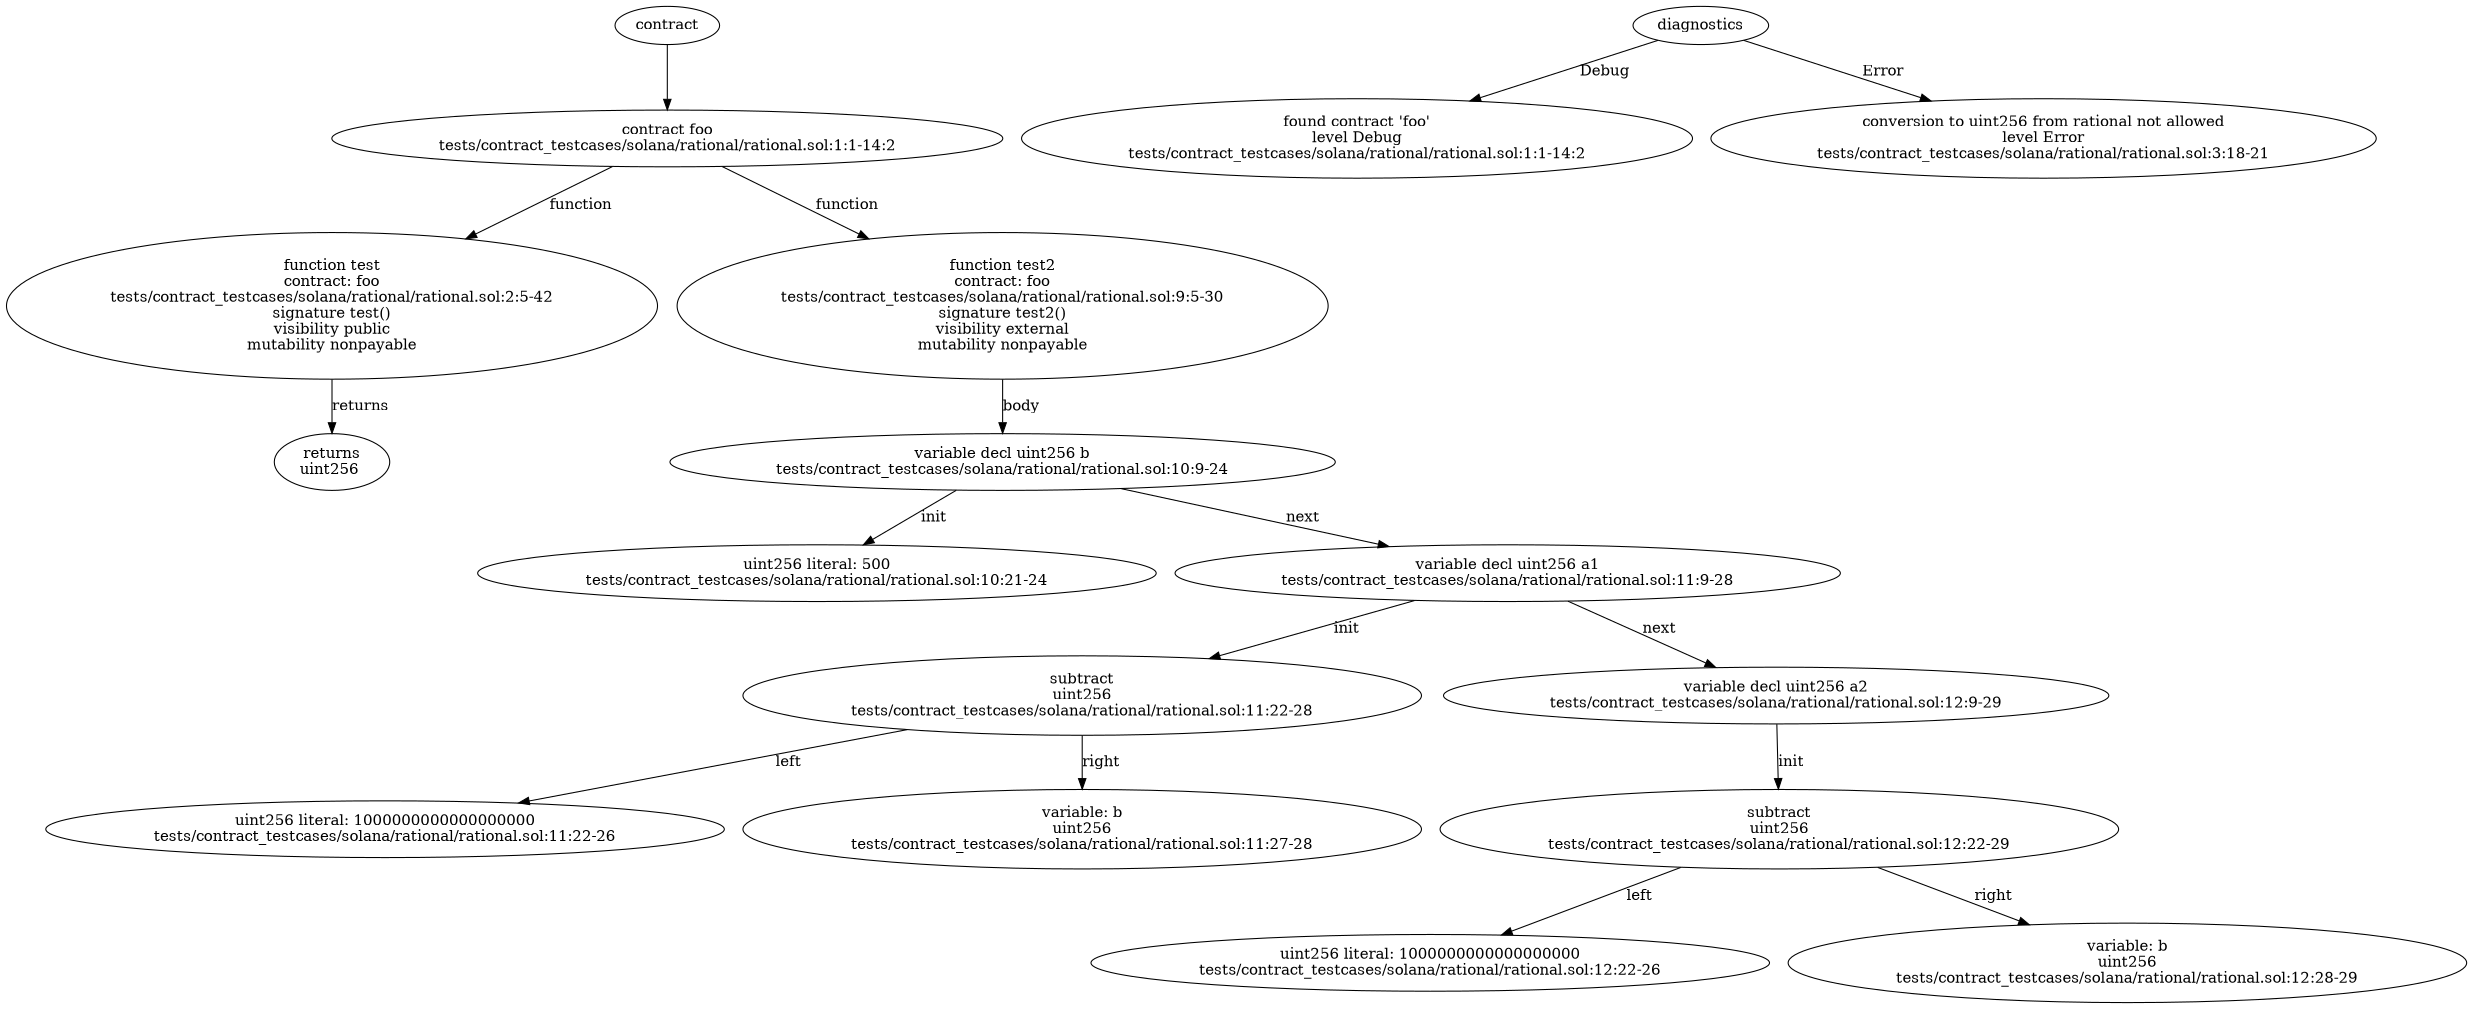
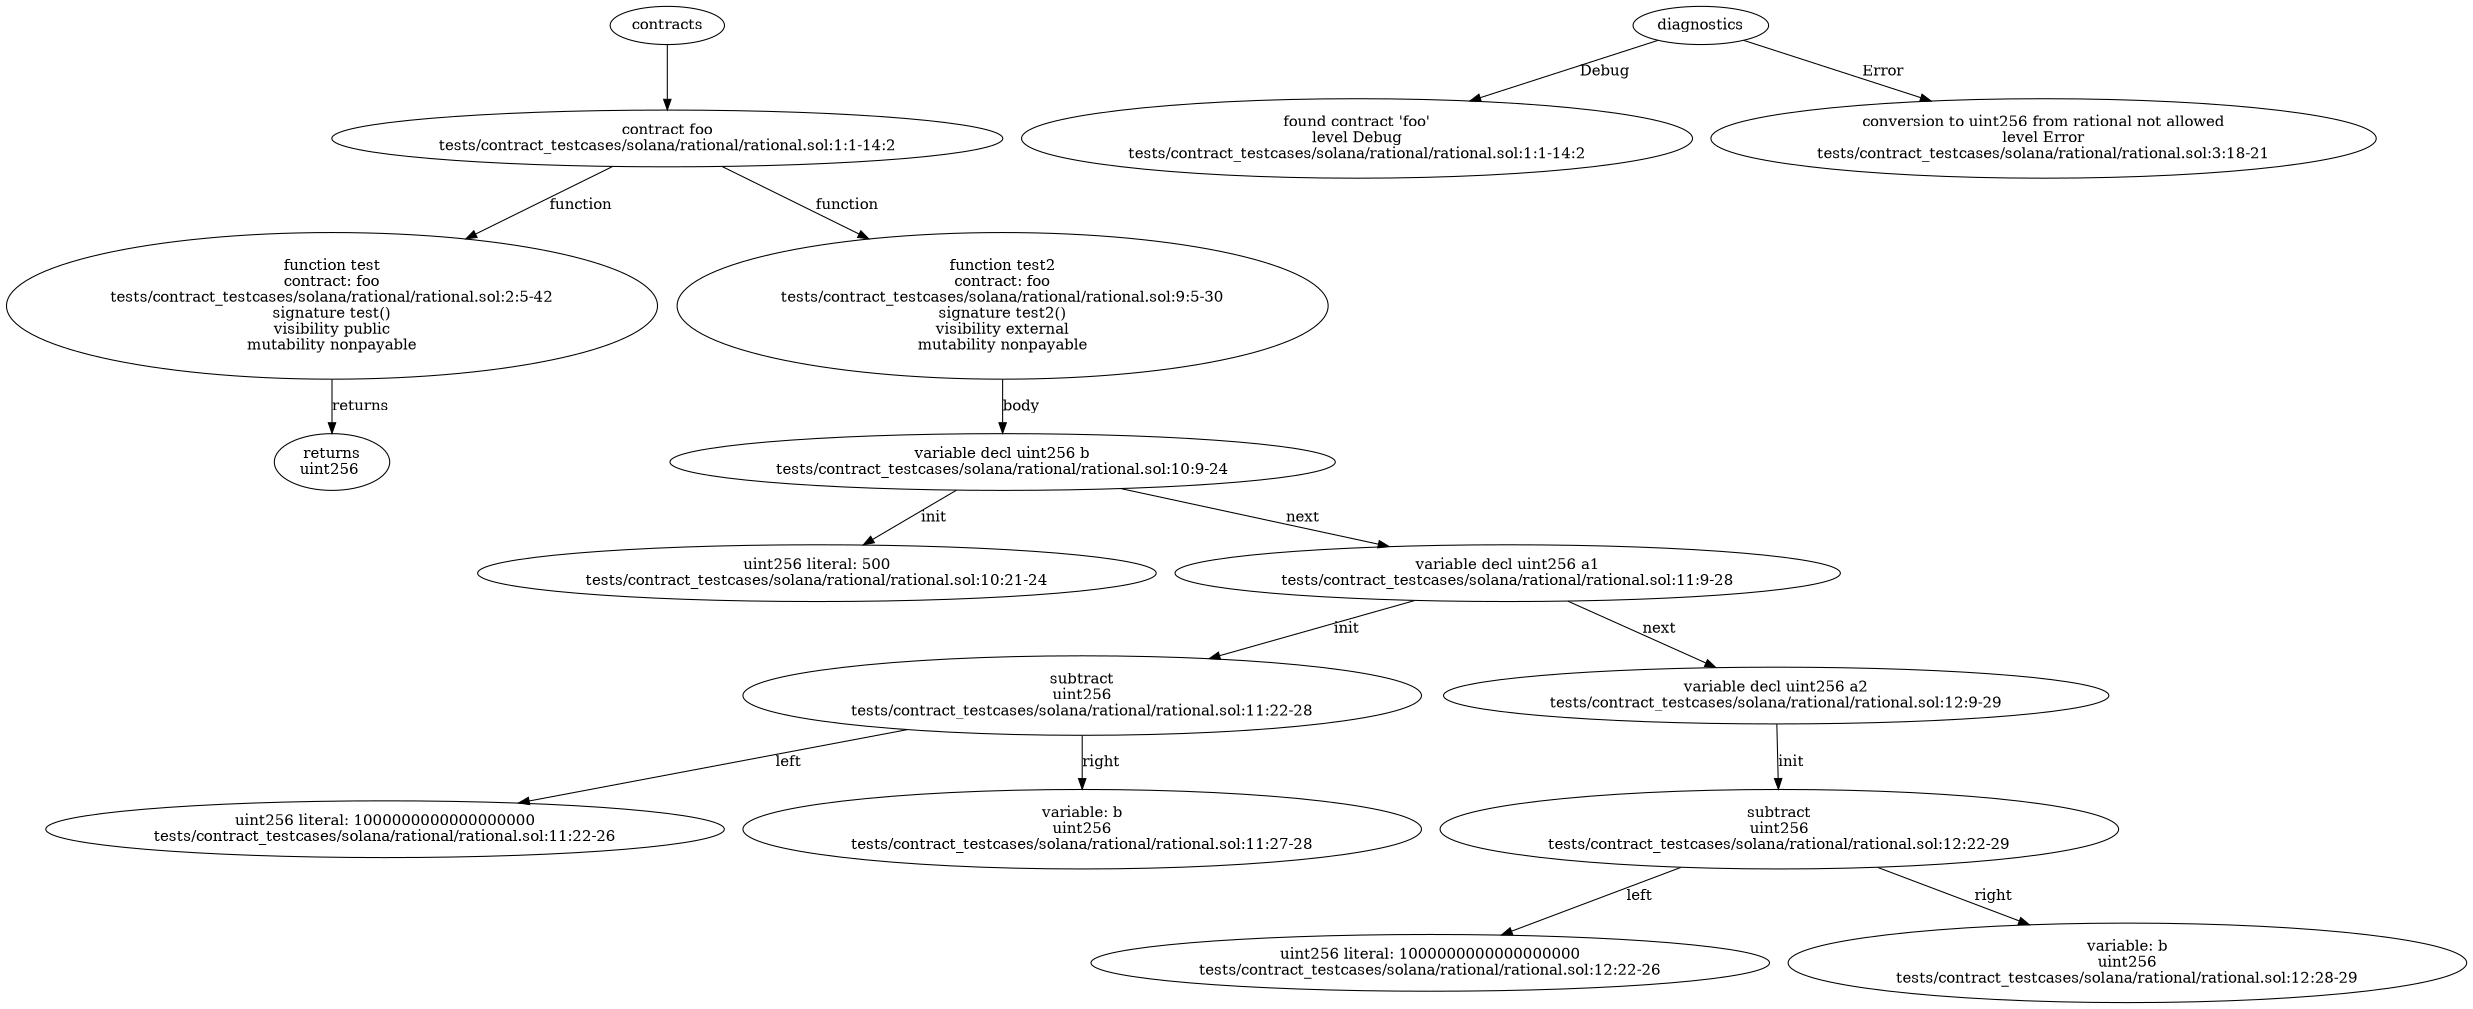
(667, 25) -> (667, 25)
